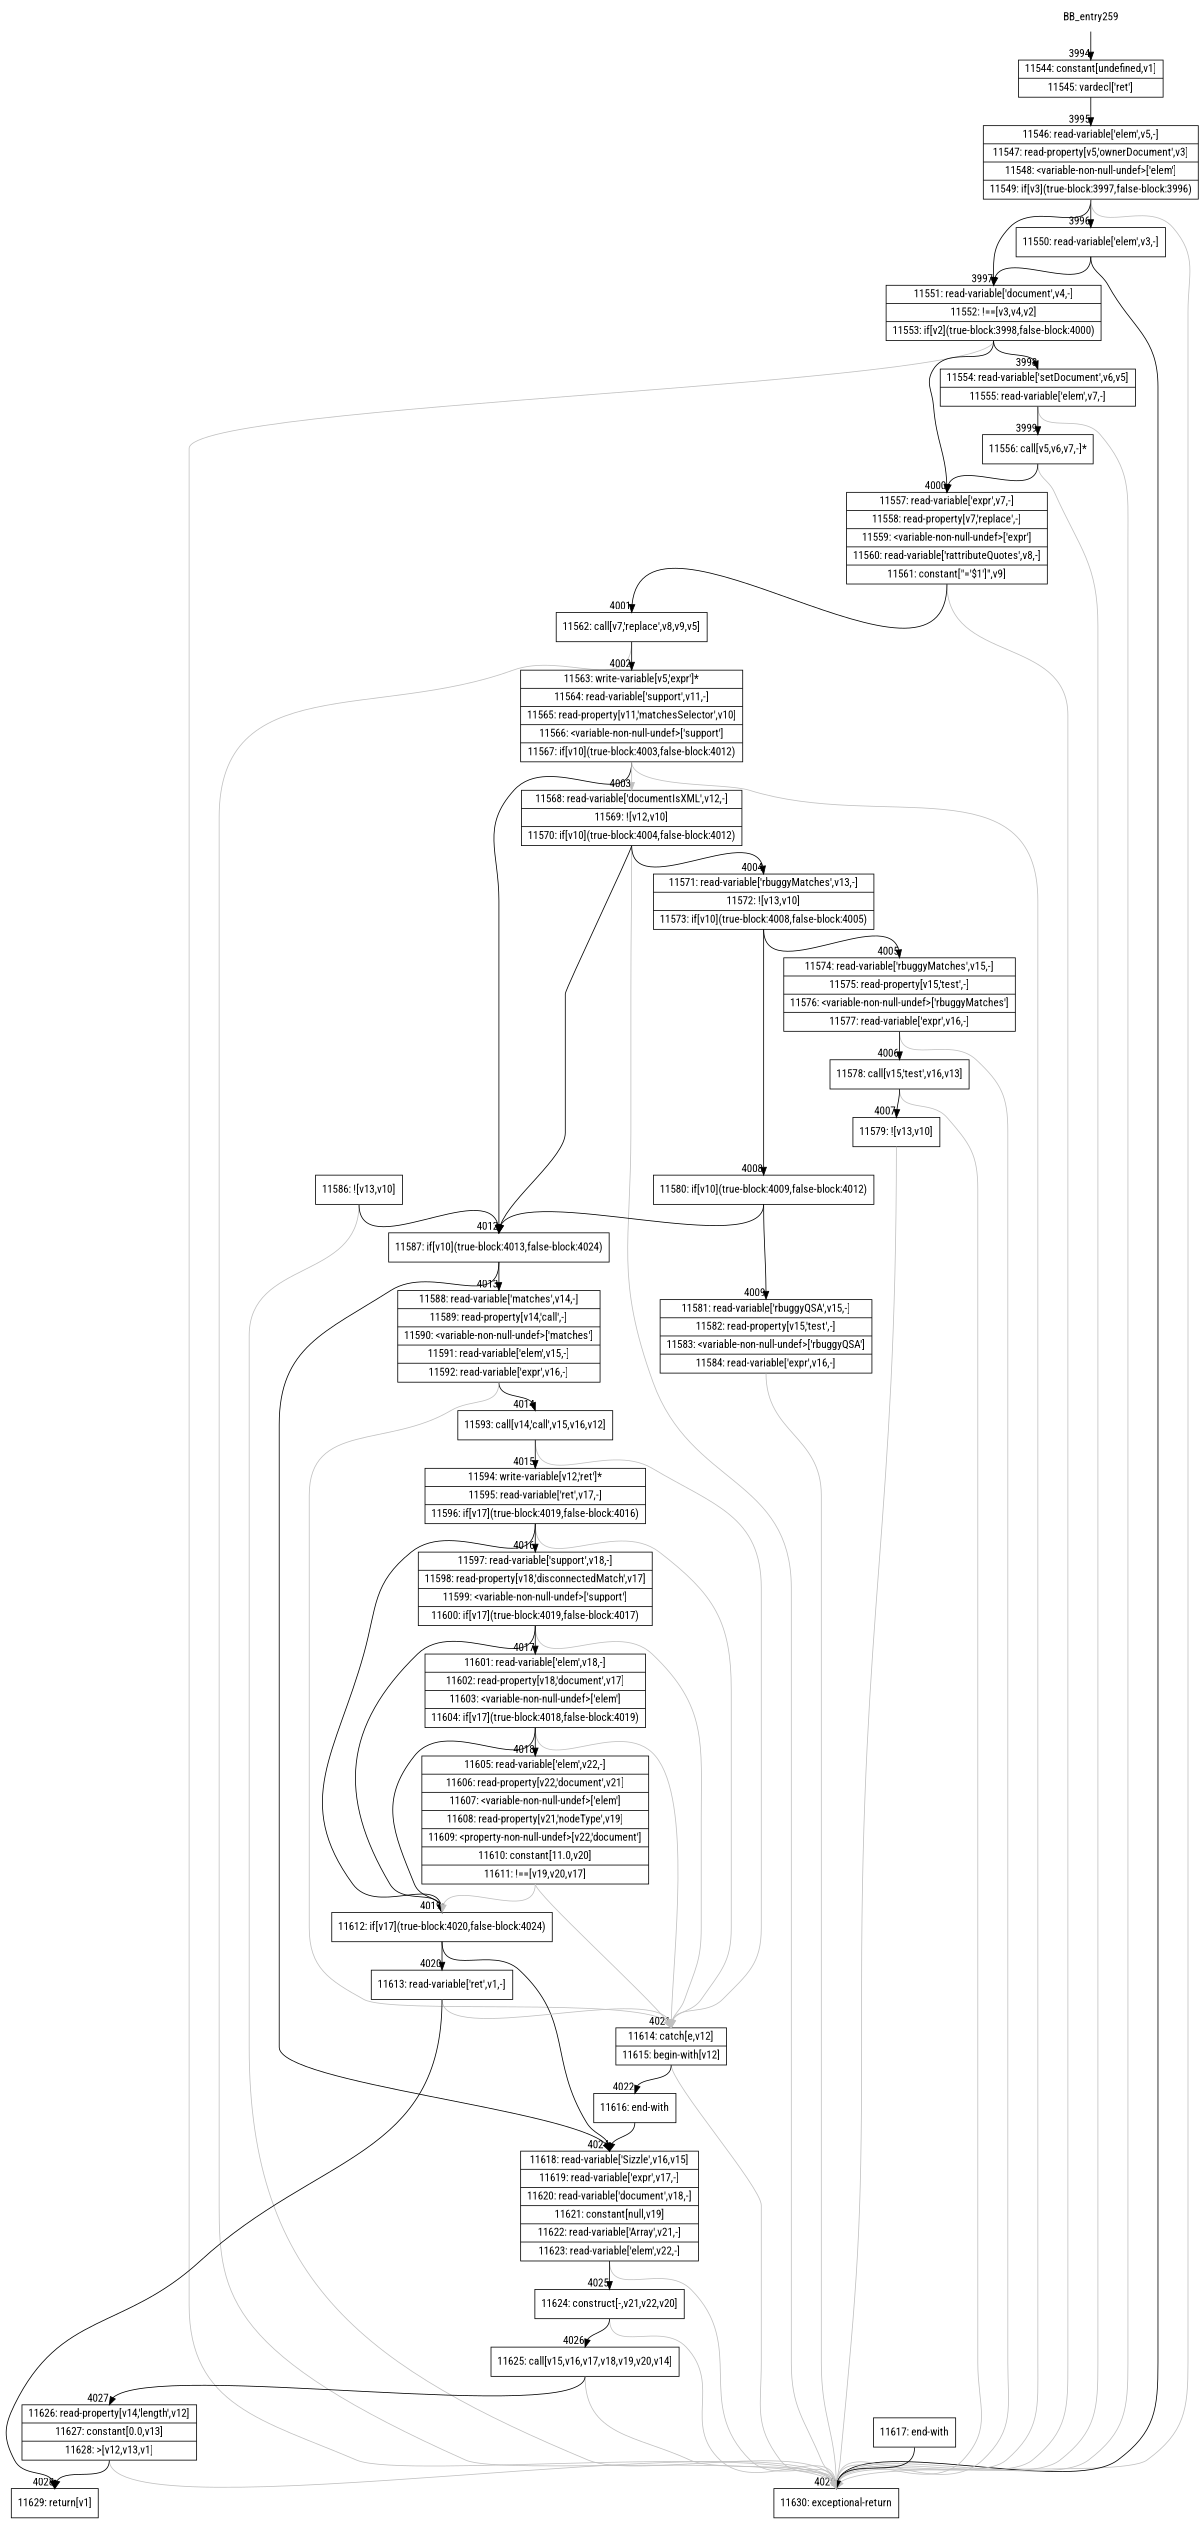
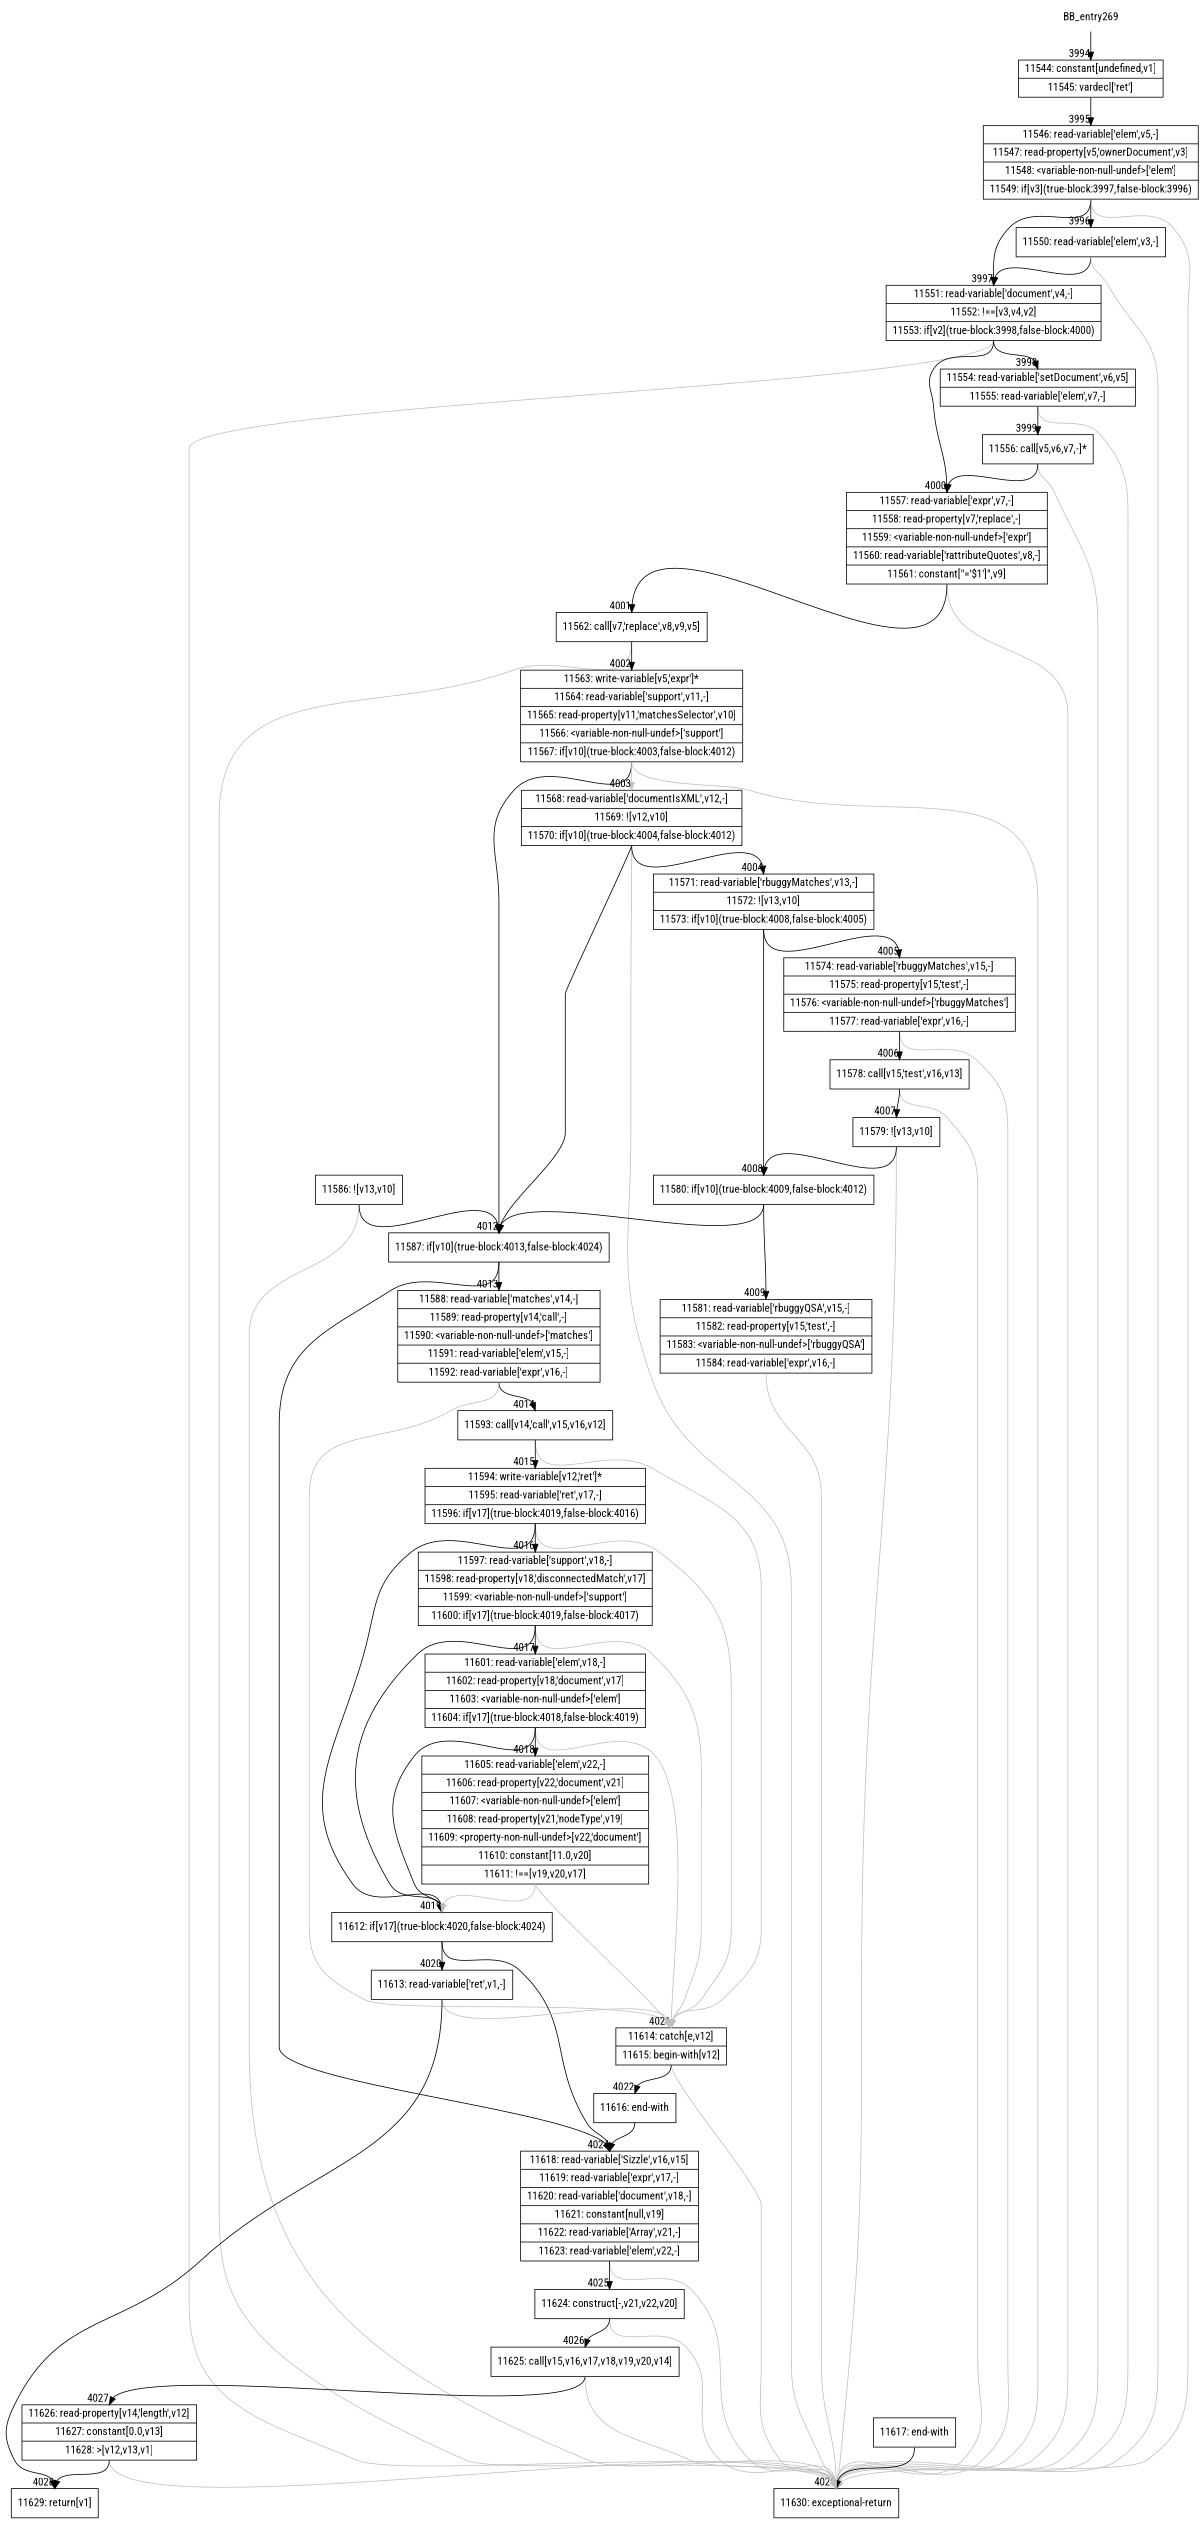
(1091, 17) -> (1091, 17)
none -> (834, 1162)
(1158, 1499) -> (1158, 1499)
